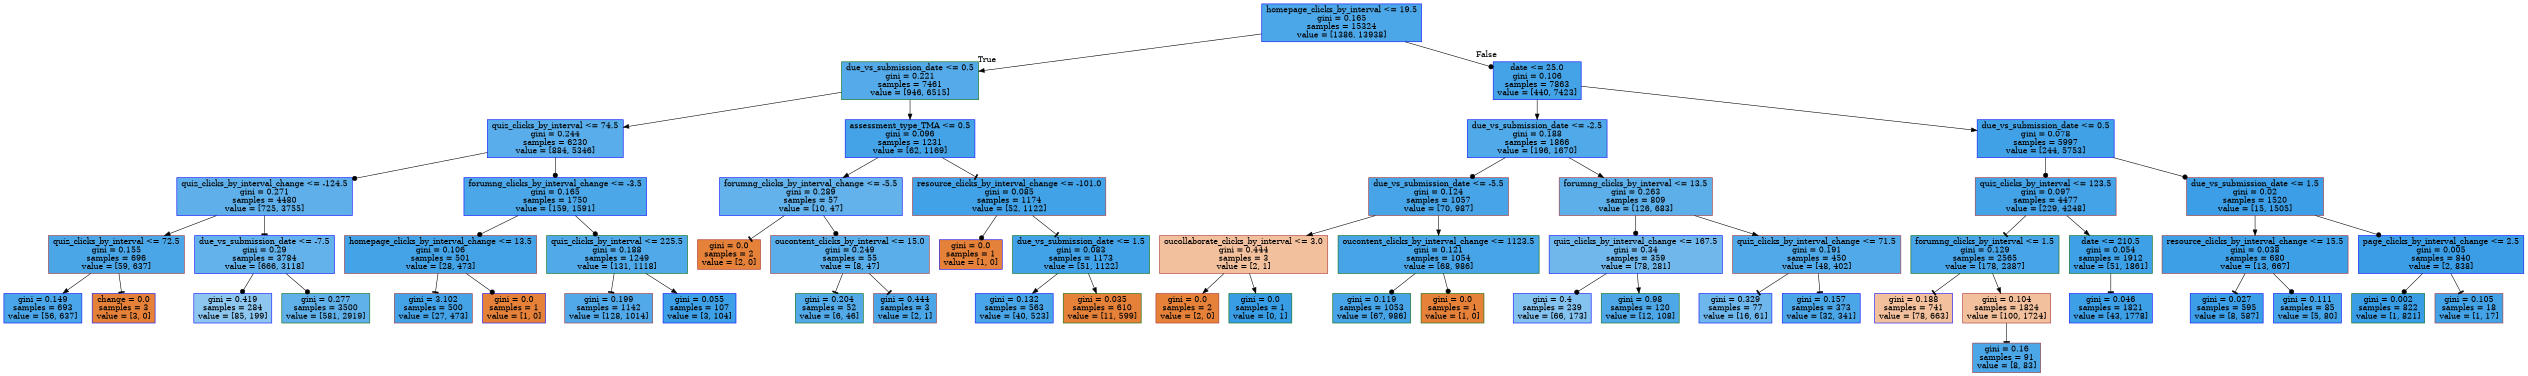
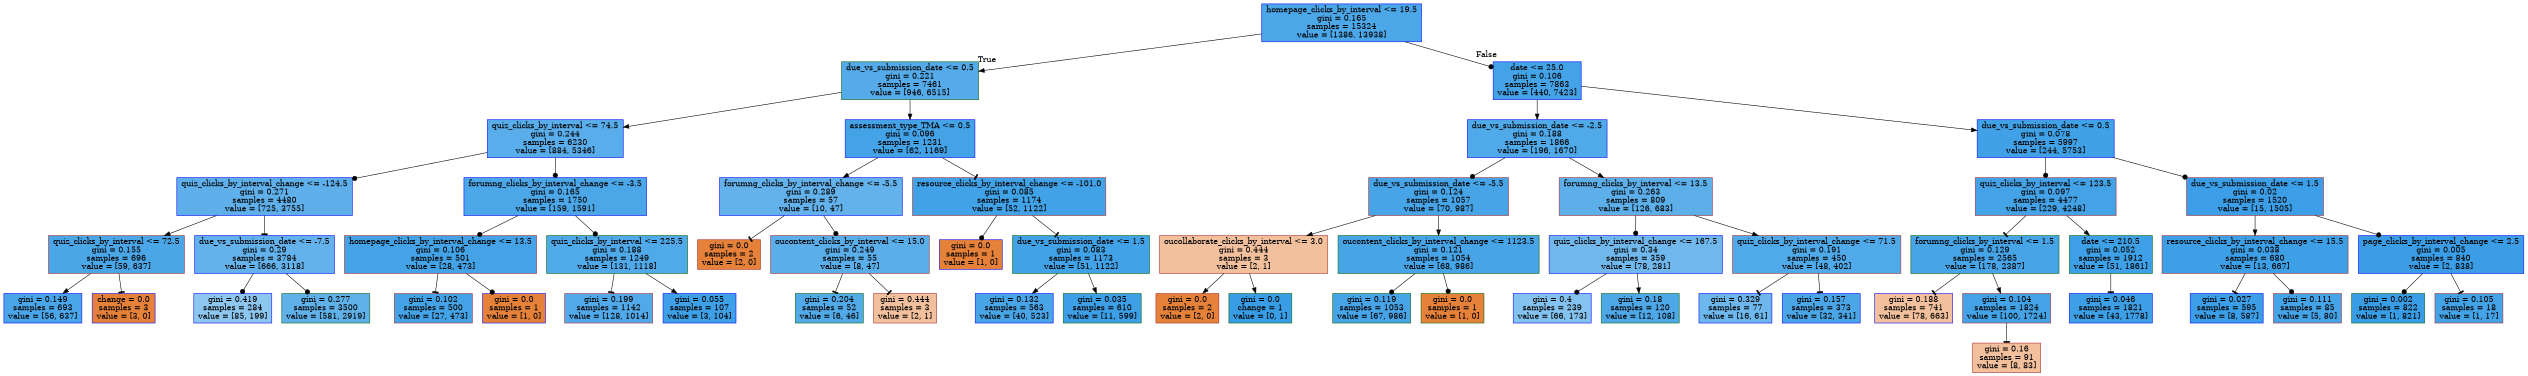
(2111, 255) -> (2111, 255)
(433, 308) -> (433, 308)
(905, 308) -> (905, 308)
(1102, 308) -> (1102, 308)
(1260, 308) -> (1260, 308)
(1640, 308) -> (1640, 308)
(2007, 308) -> (2007, 308)
(2307, 308) -> (2307, 308)
(2007, 358) -> (2007, 358)
